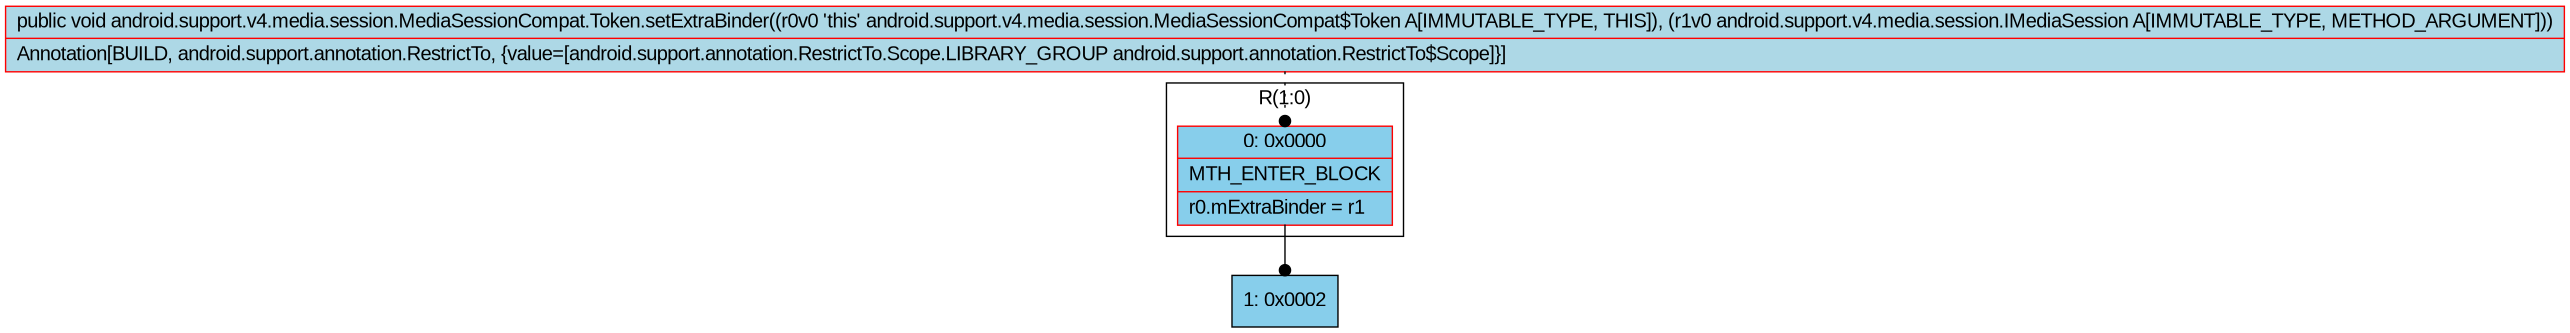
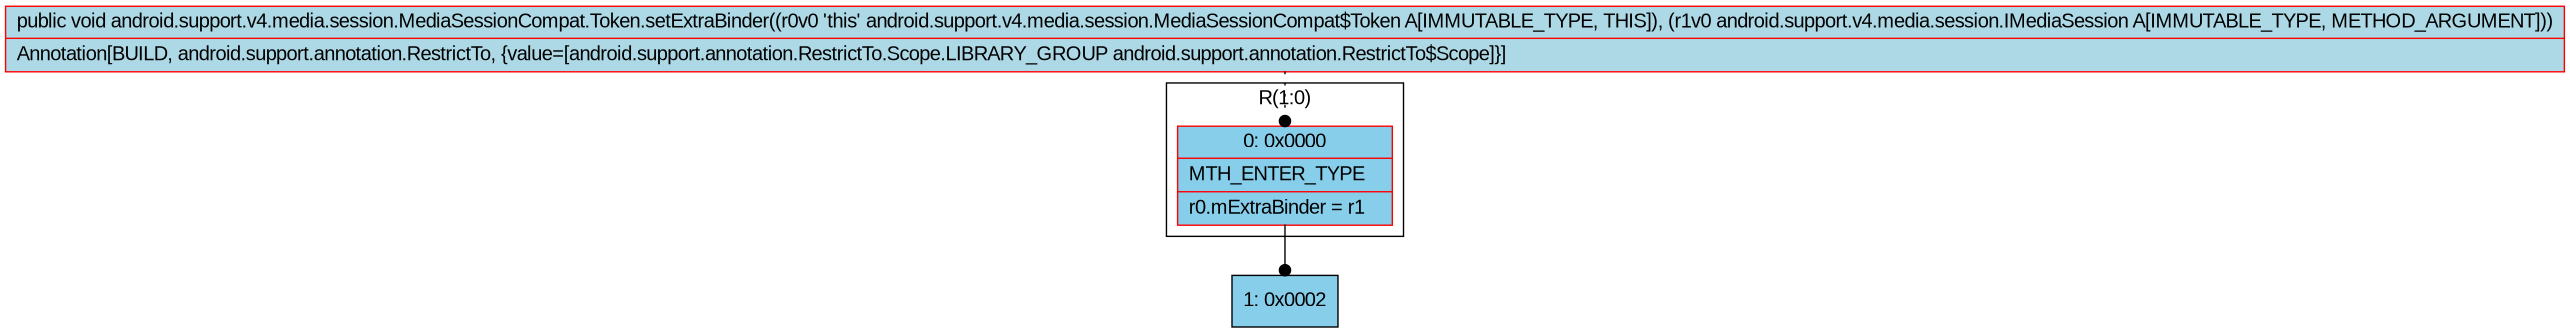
(1285, 174) -> (1277, 174)
